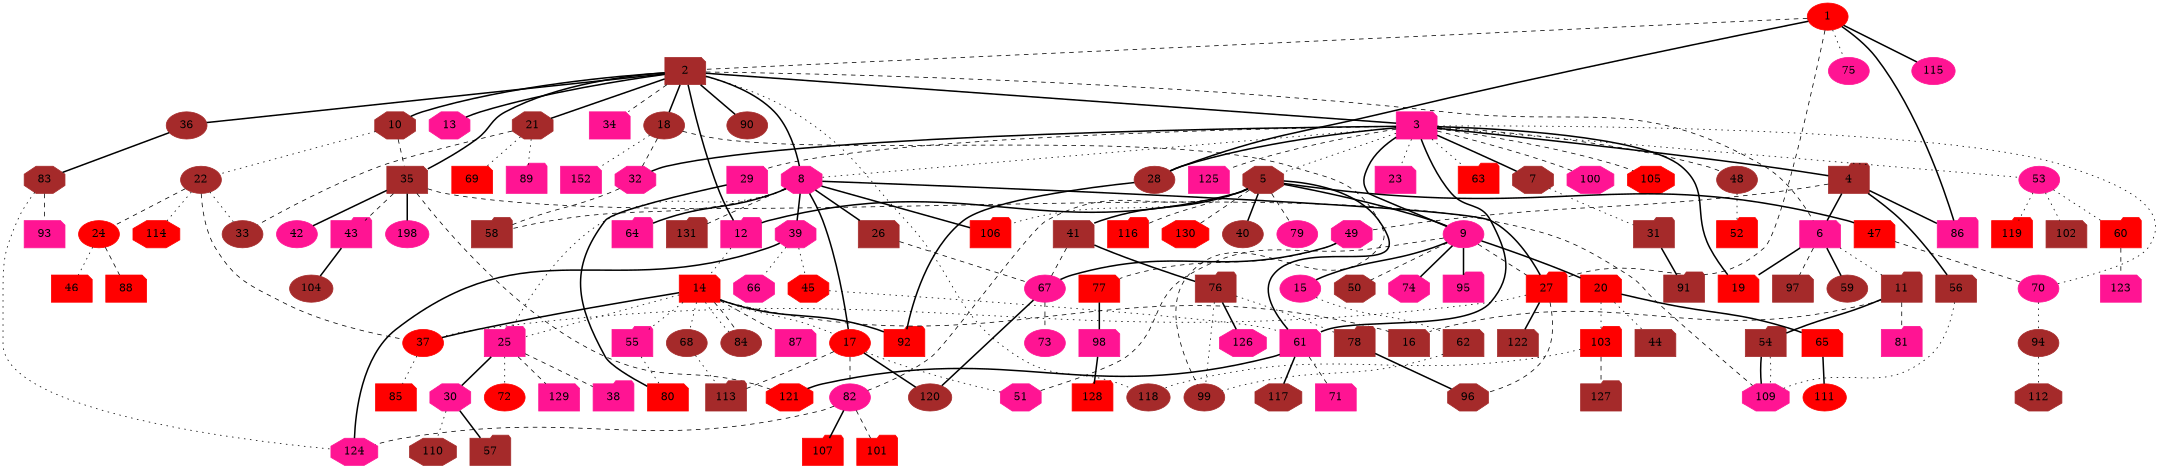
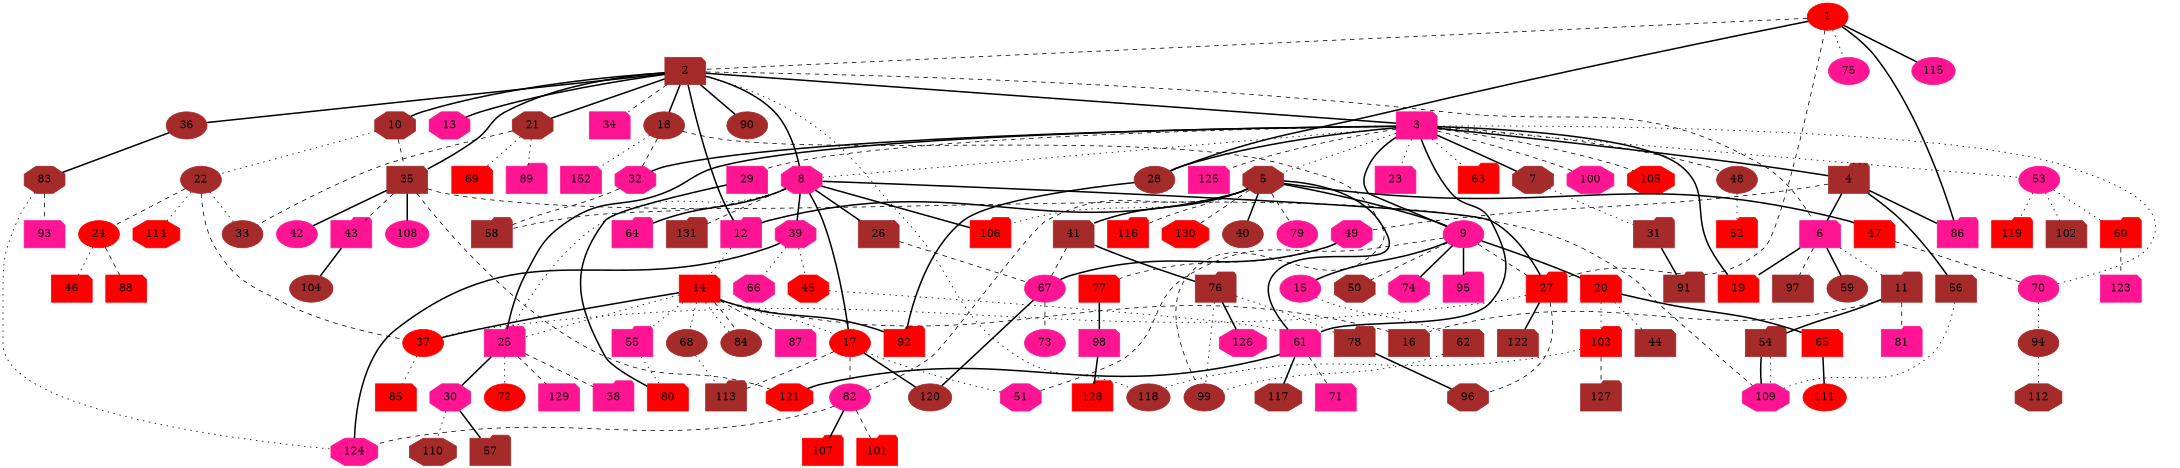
none -> (768, 158)
(407, 234) -> (407, 234)
